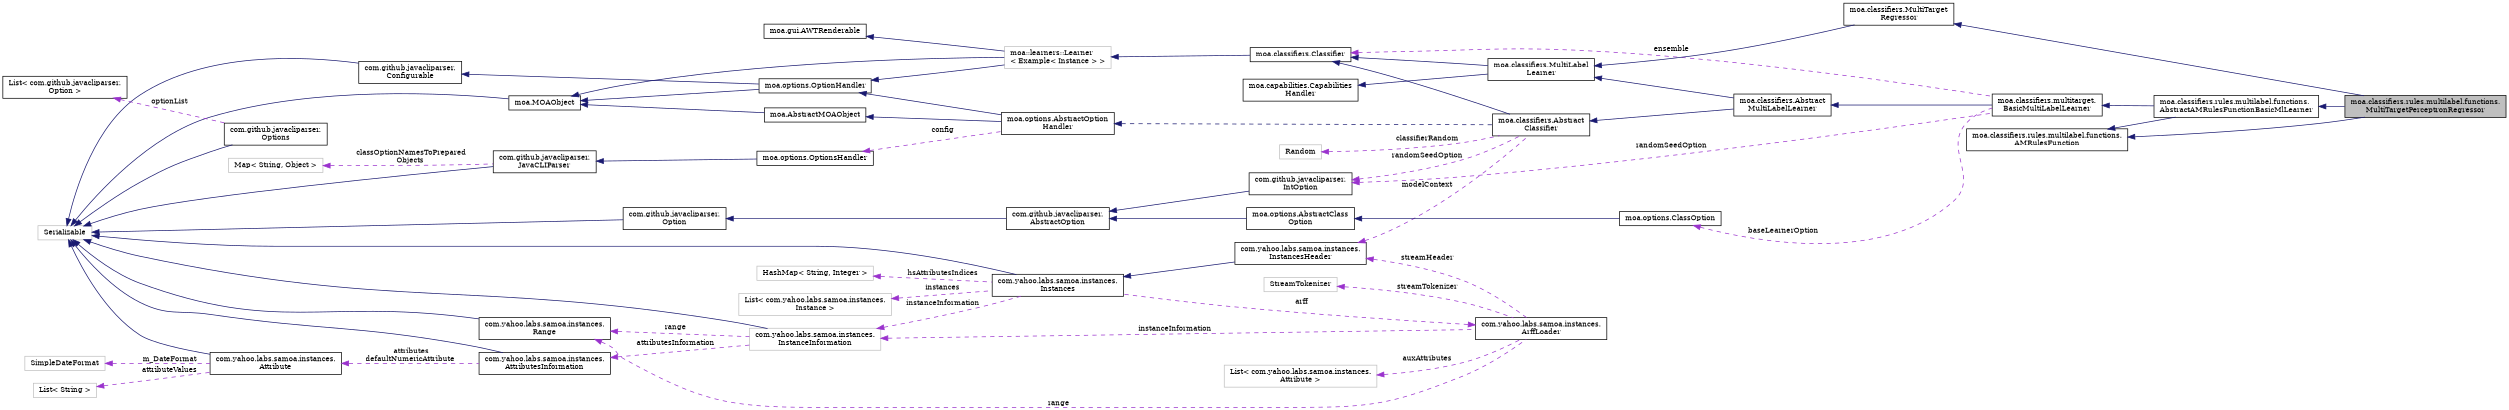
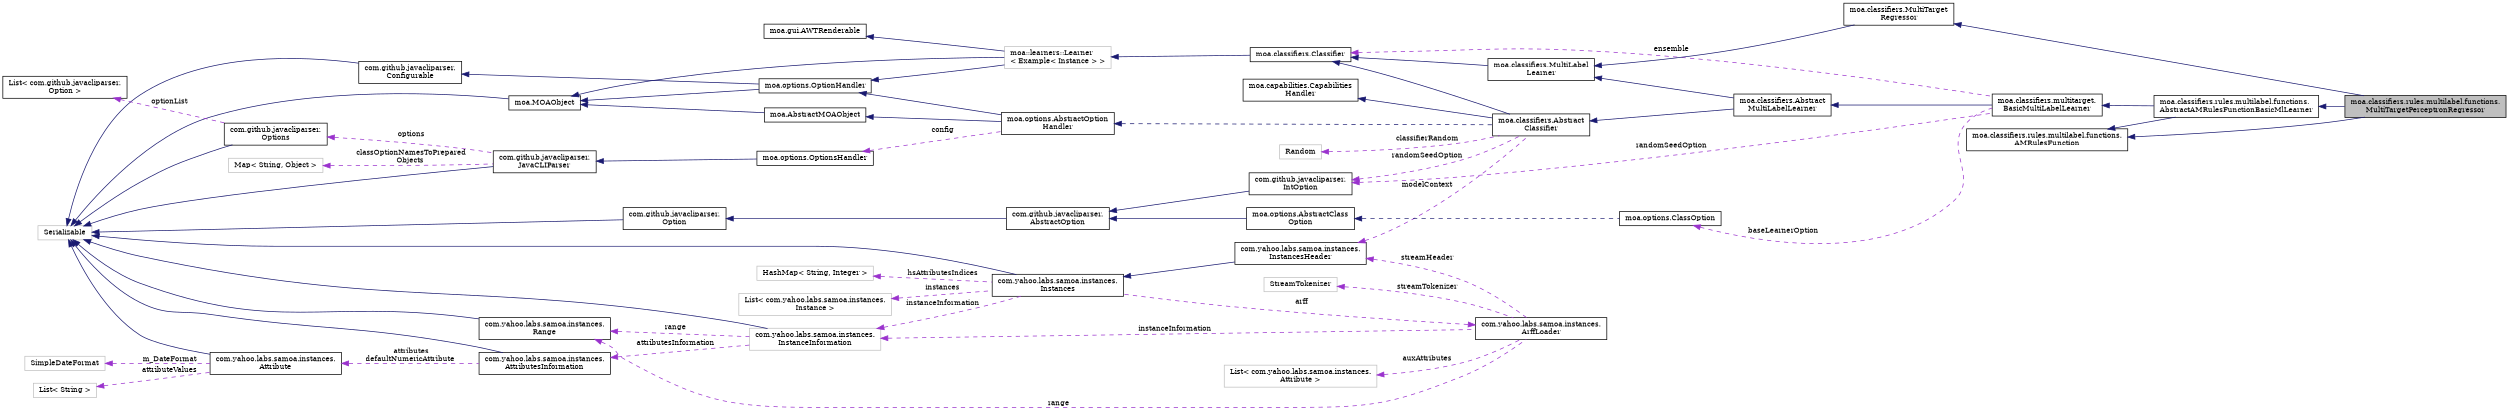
(1427, 79) -> (1429, 109)
none -> (414, 144)
(1491, 219) -> (1491, 219)
